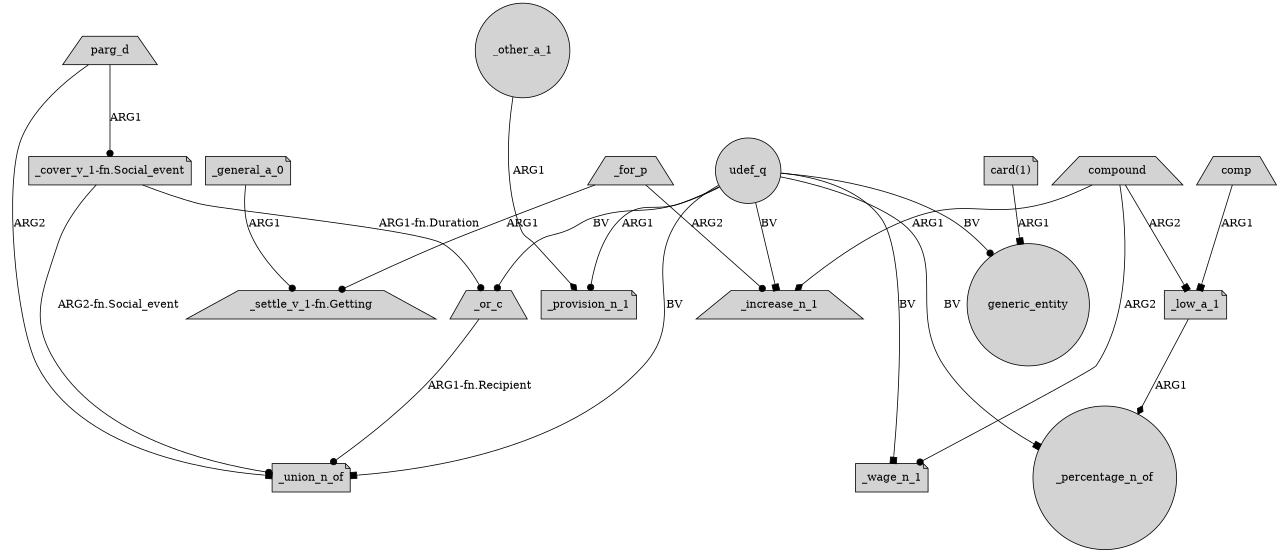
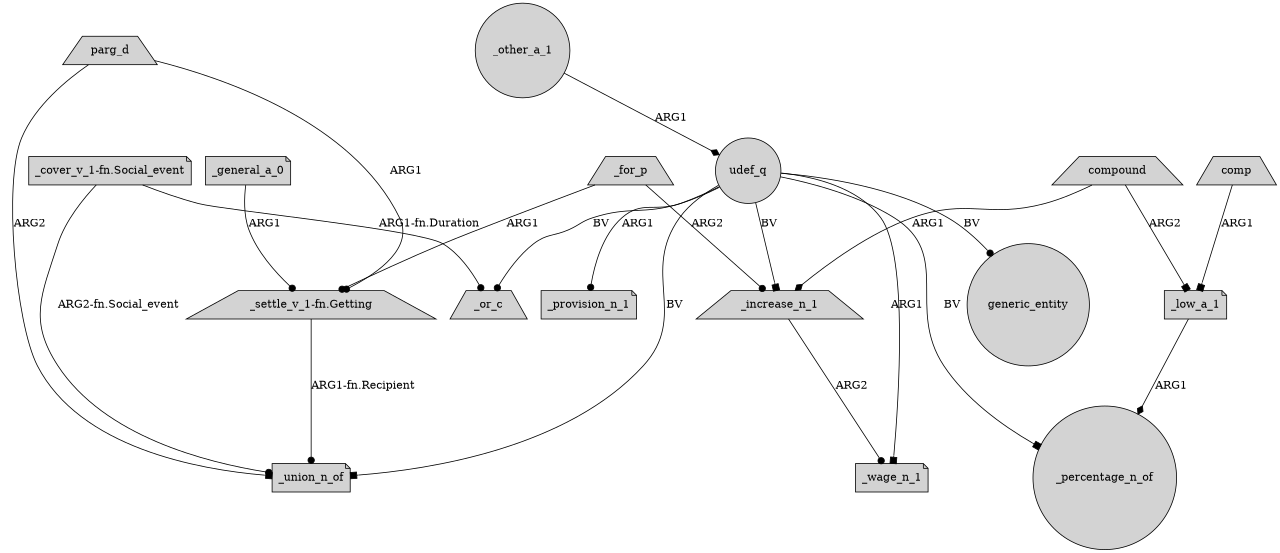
(110, 108) -> (333, 141)
(1011, 171) -> none
(513, 200) -> (638, 112)
(907, 305) -> (907, 305)
(1091, 369) -> (834, 388)
(414, 396) -> (311, 388)
